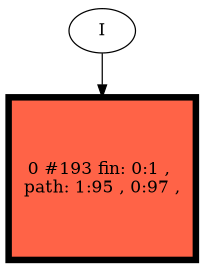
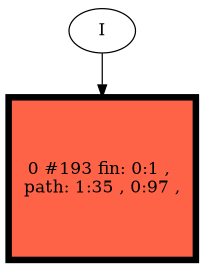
(102, 179) -> (102, 179)
